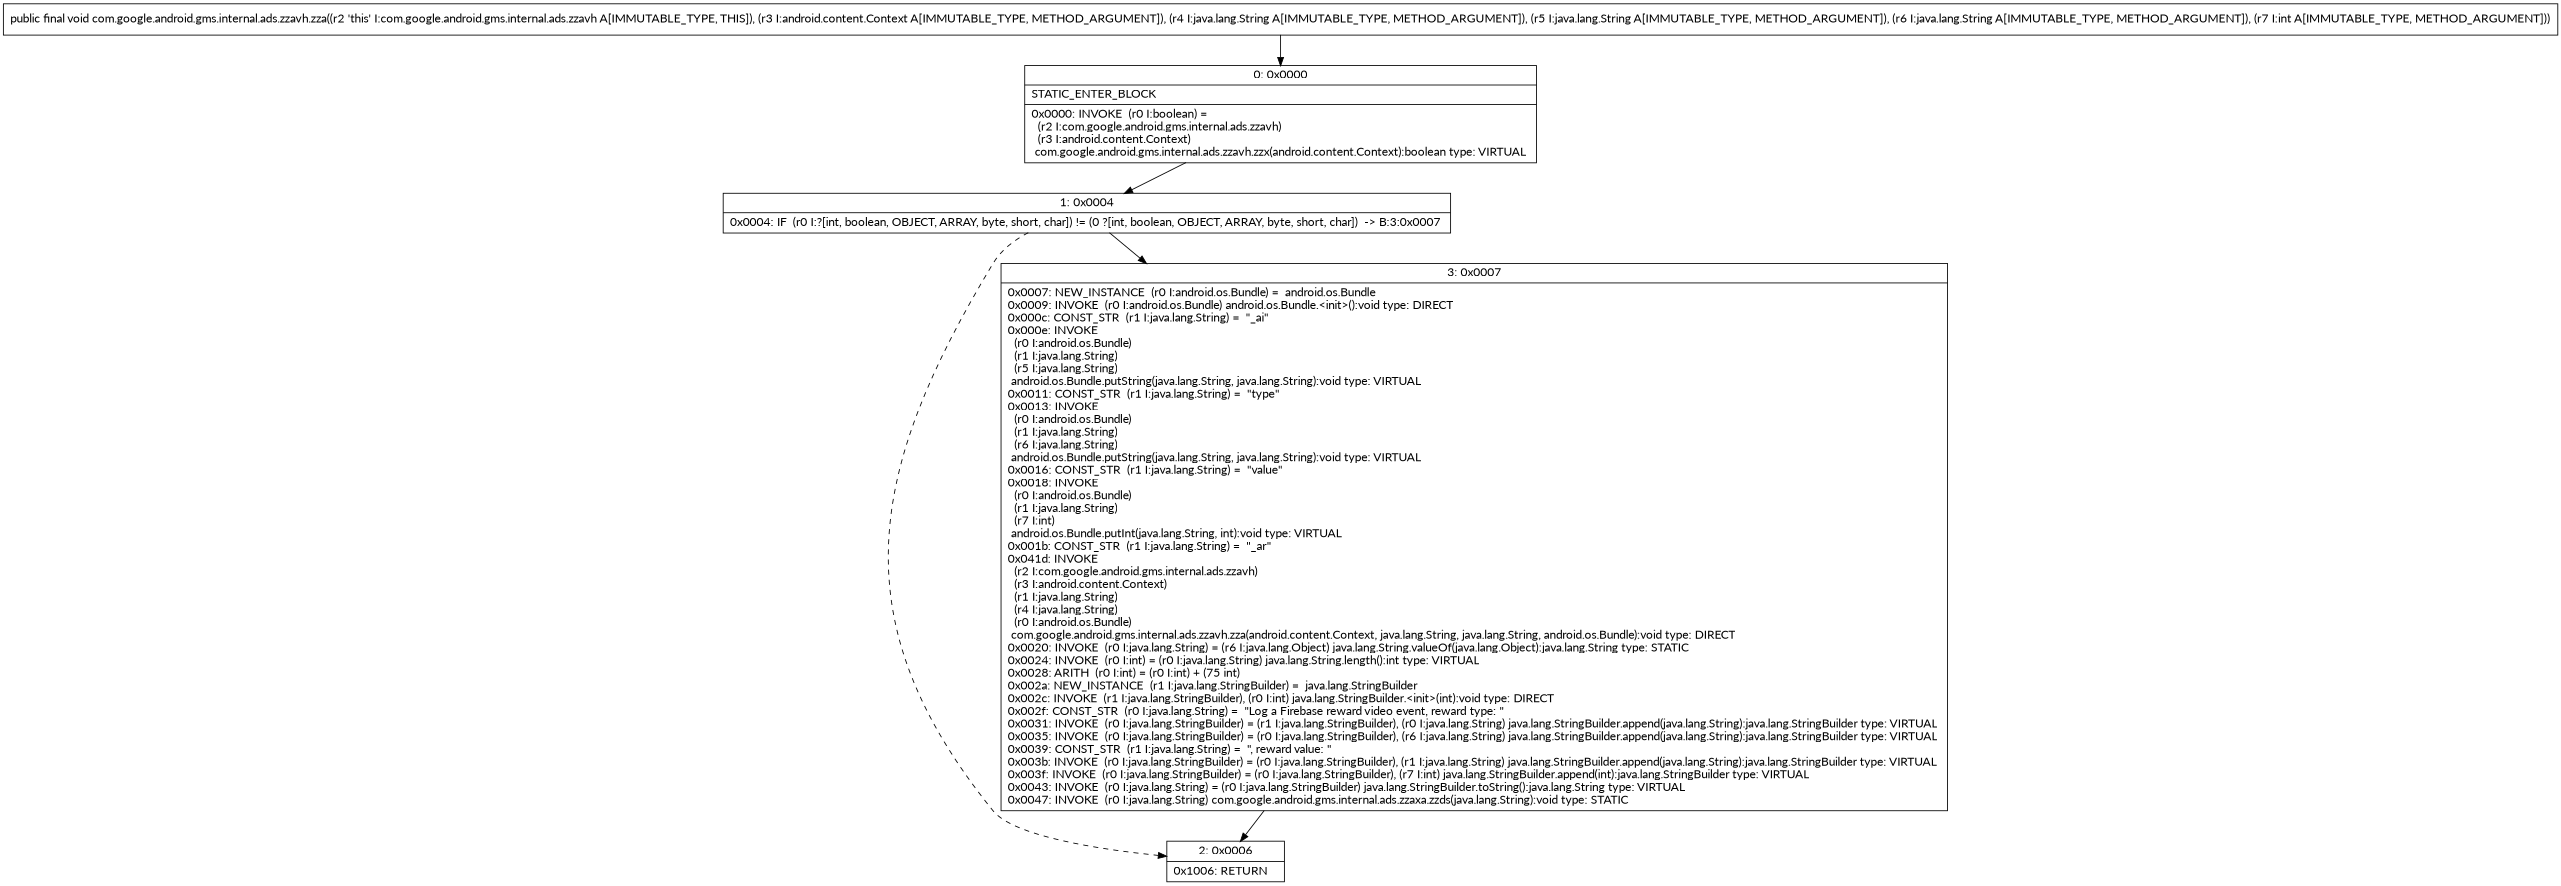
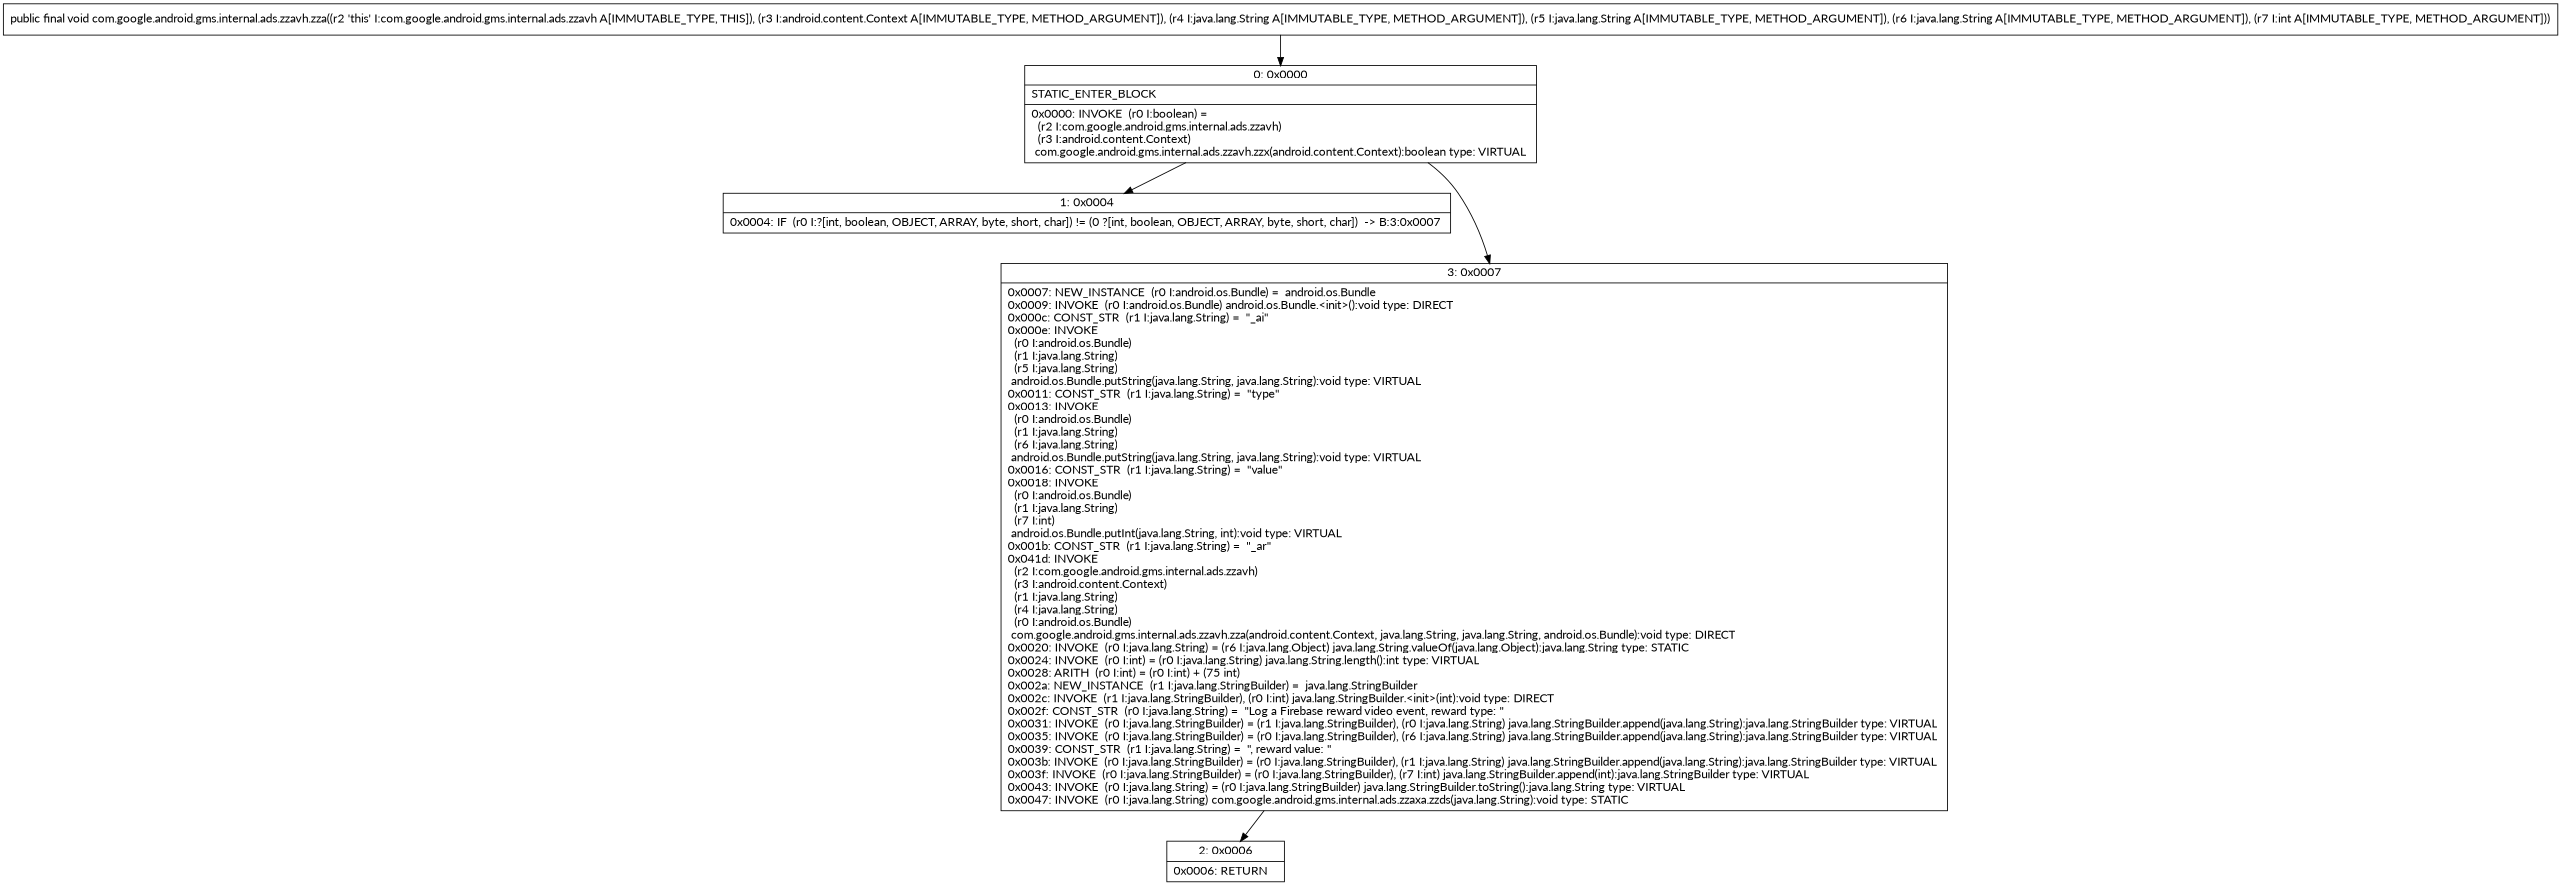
(1125, 245) -> (1465, 204)
(892, 602) -> none
(1226, 871) -> (1226, 871)
